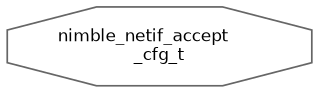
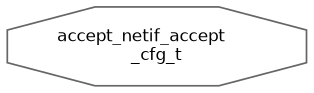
(160, 46) -> (157, 46)
